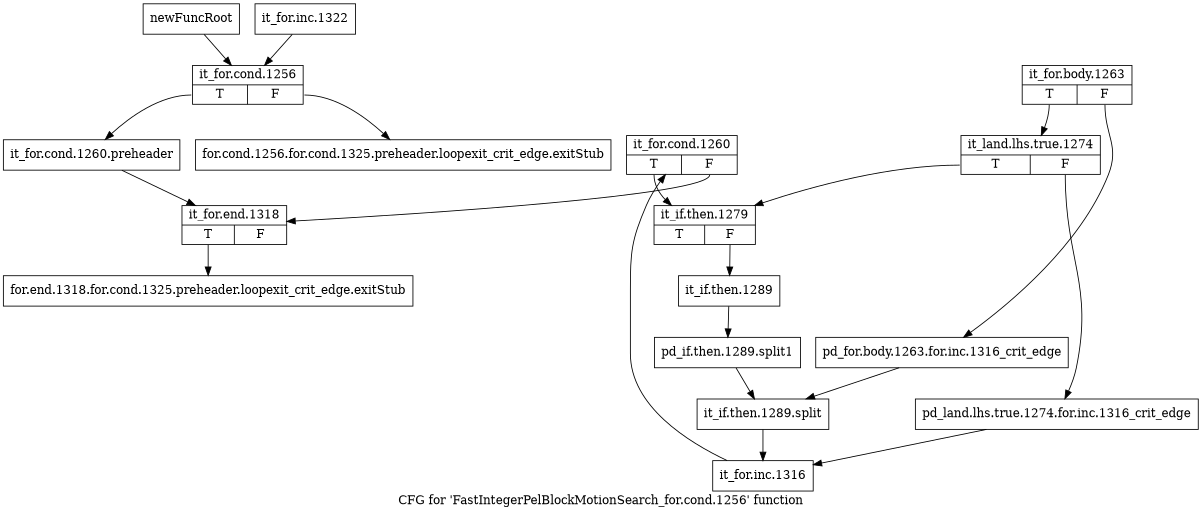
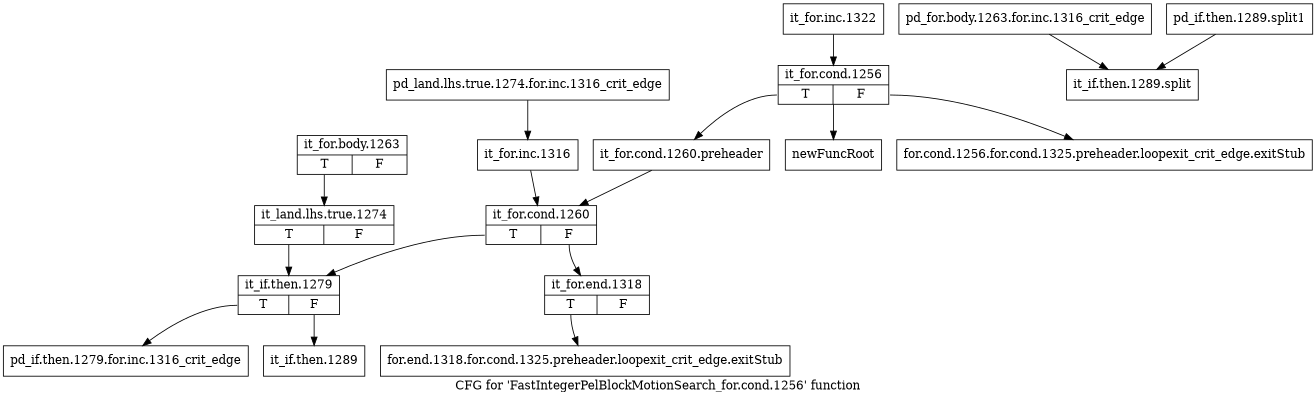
(215, 47) -> (833, 118)
(155, 186) -> (619, 186)
(1077, 229) -> none
(1079, 283) -> none
(728, 318) -> none
none -> (126, 361)
(763, 441) -> none
